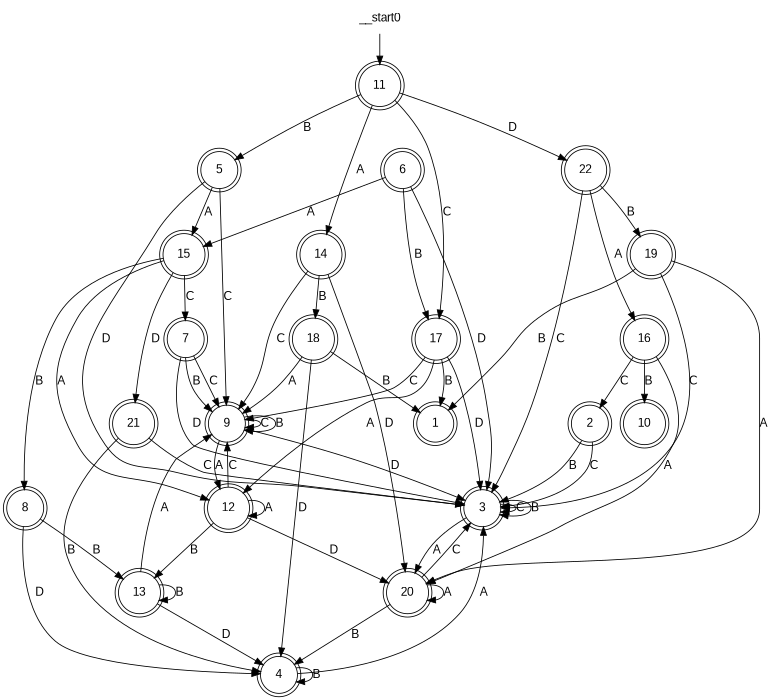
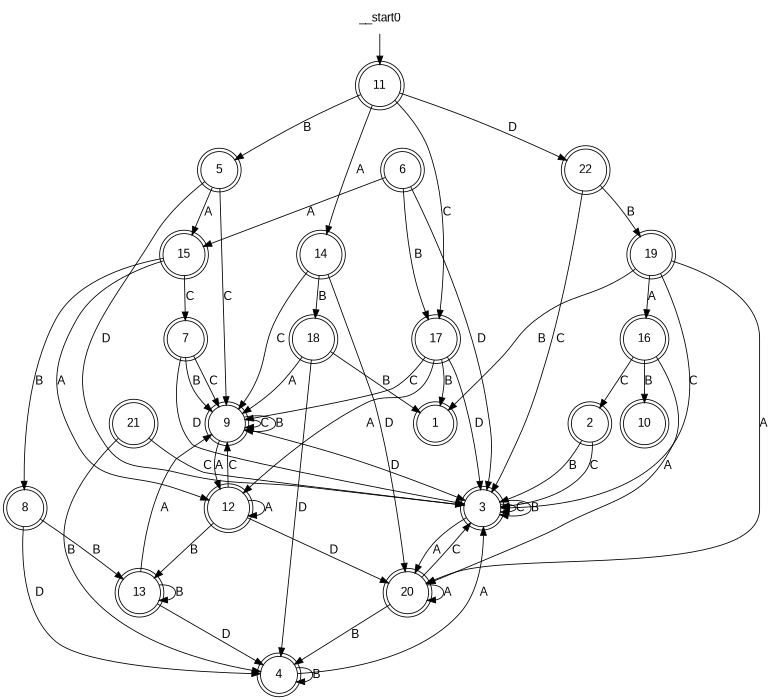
(607, 253) -> (648, 292)
(147, 331) -> none
